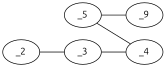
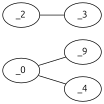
(83, 15) -> (21, 71)
(114, 52) -> none
